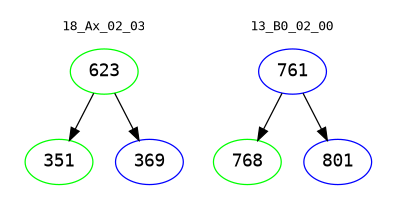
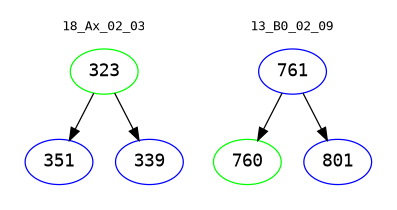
(293, 27) -> (293, 27)
(104, 72) -> (104, 72)
(59, 162) -> (59, 162)
(149, 162) -> (149, 162)
(247, 162) -> (247, 162)
